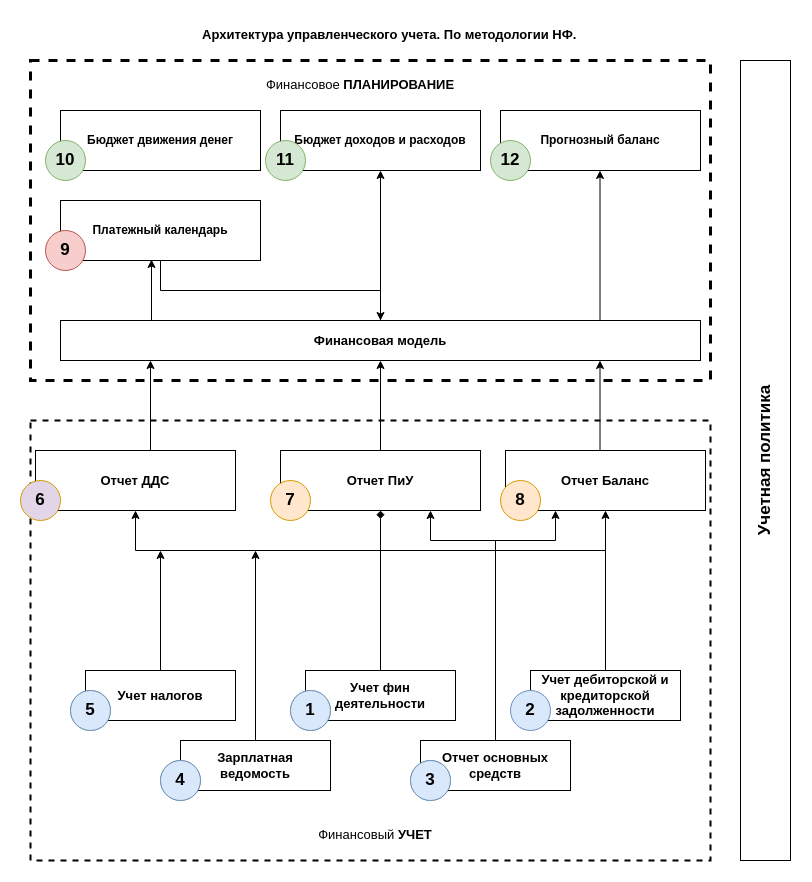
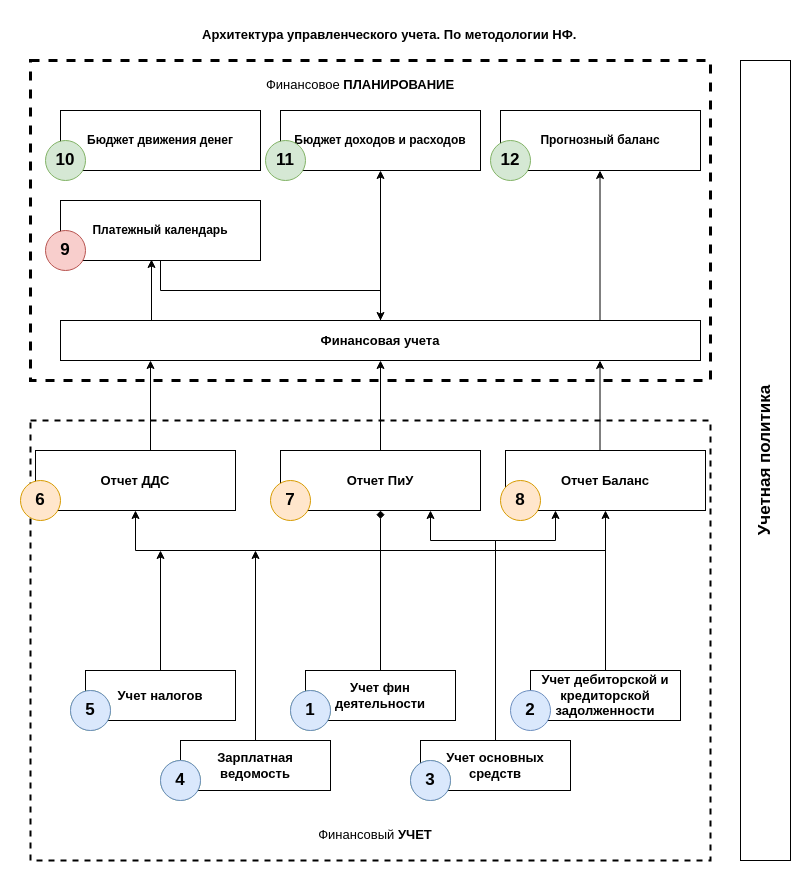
(381, 341) -> (381, 341)
(41, 501) -> (41, 501)
(496, 766) -> (496, 766)
